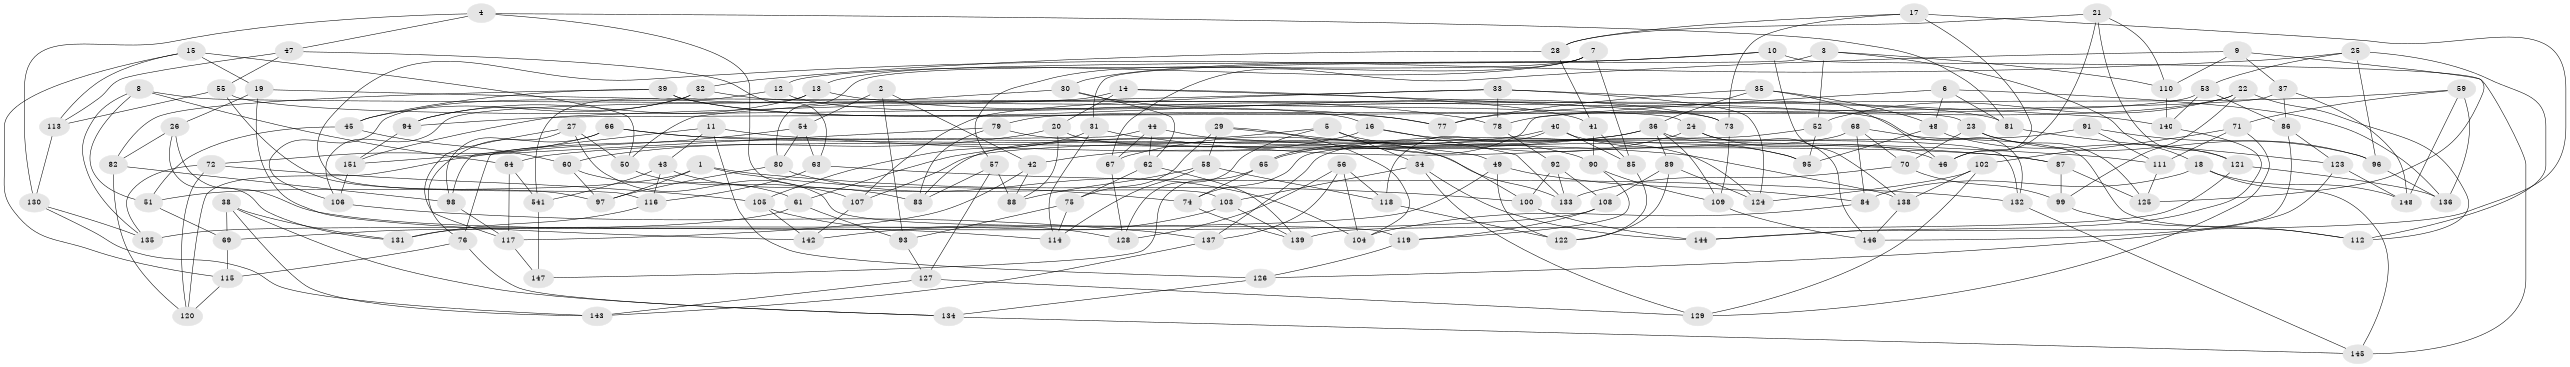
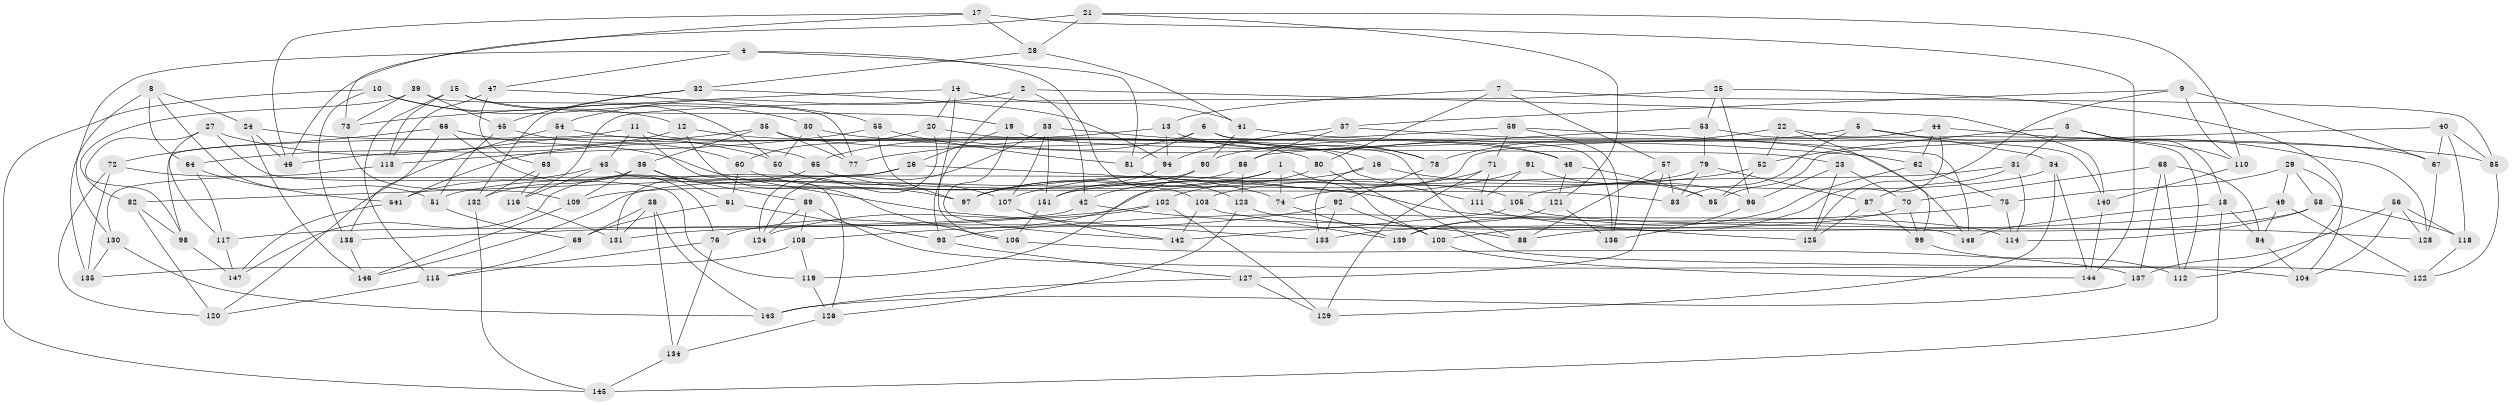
(1704, 98) -> (1587, 104)
(1081, 145) -> (379, 151)
(480, 222) -> (209, 259)
